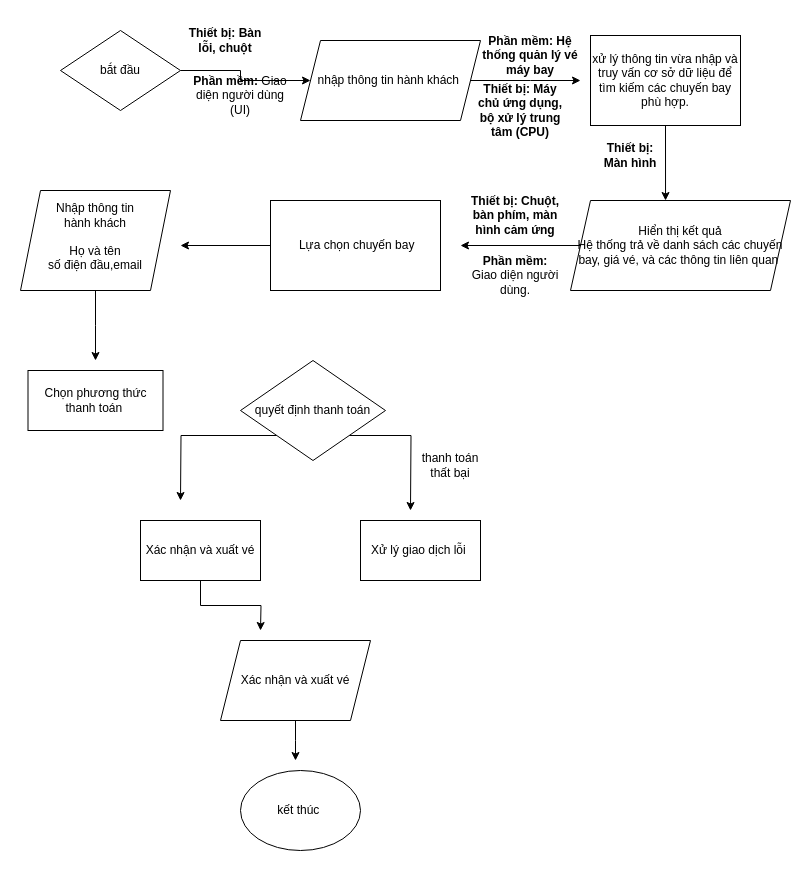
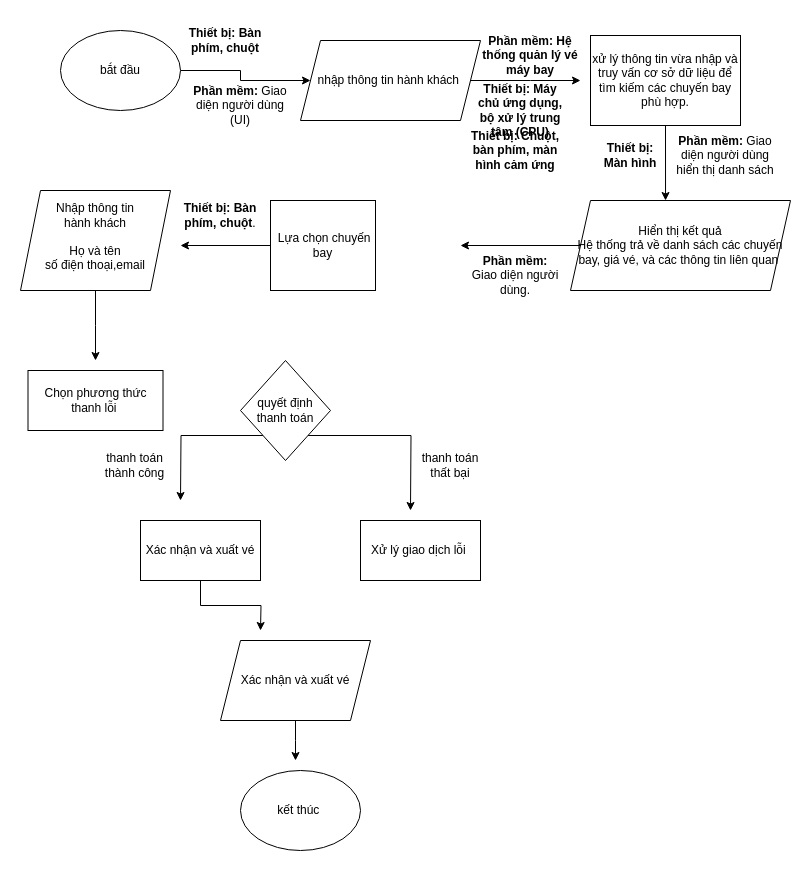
(226, 41) -> (226, 41)
(121, 71) -> (121, 71)
(241, 96) -> (241, 106)
none -> (726, 156)
none -> (221, 216)
(516, 216) -> (516, 151)
(356, 246) -> (323, 246)
(96, 266) -> (96, 266)
(96, 401) -> (96, 401)
(313, 411) -> (286, 411)
none -> (134, 466)
